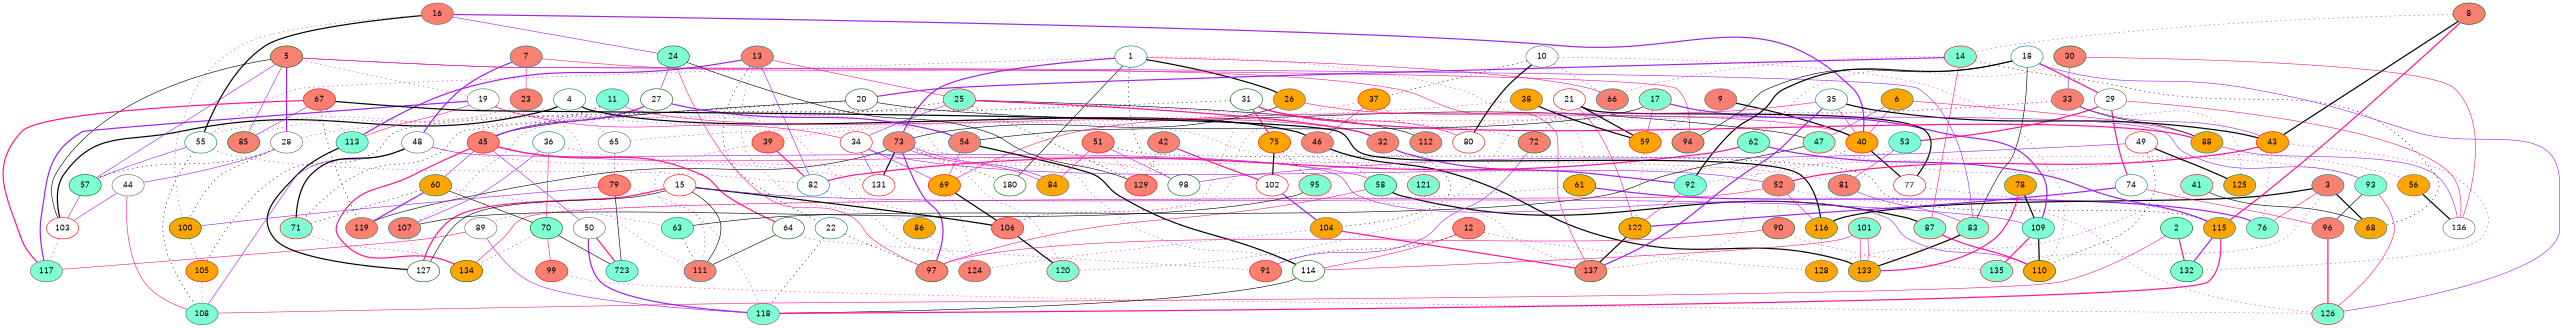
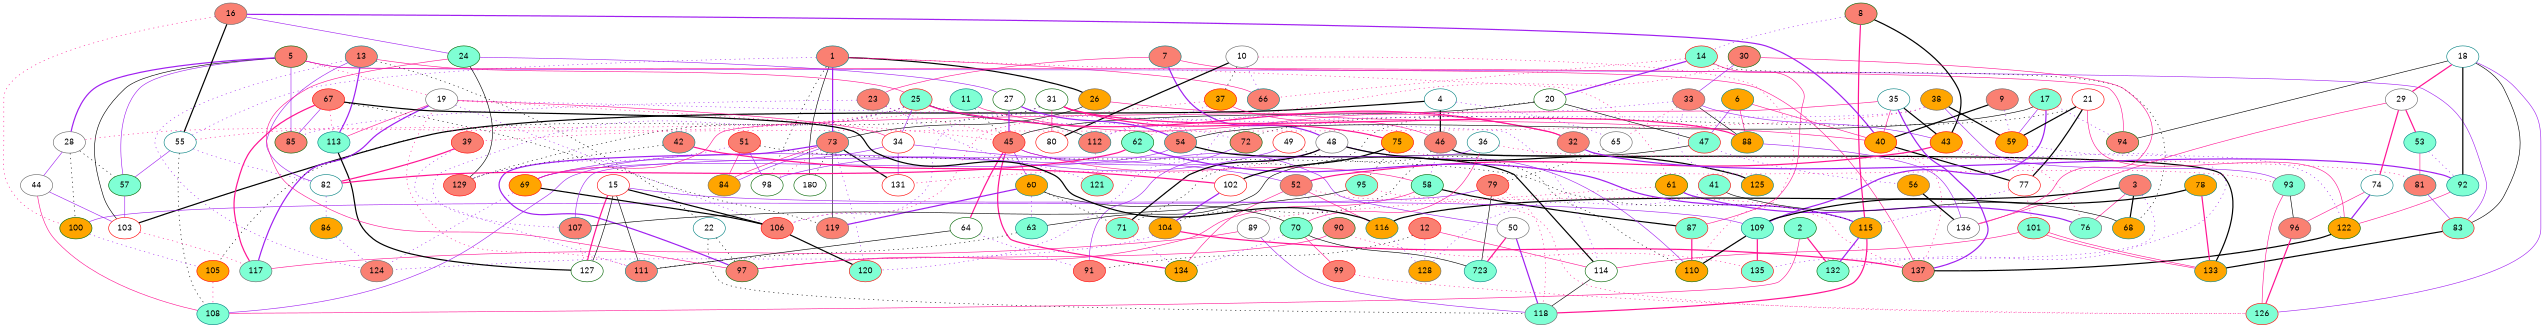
(1131, 57) -> (833, 57)
(2191, 163) -> (1547, 158)
